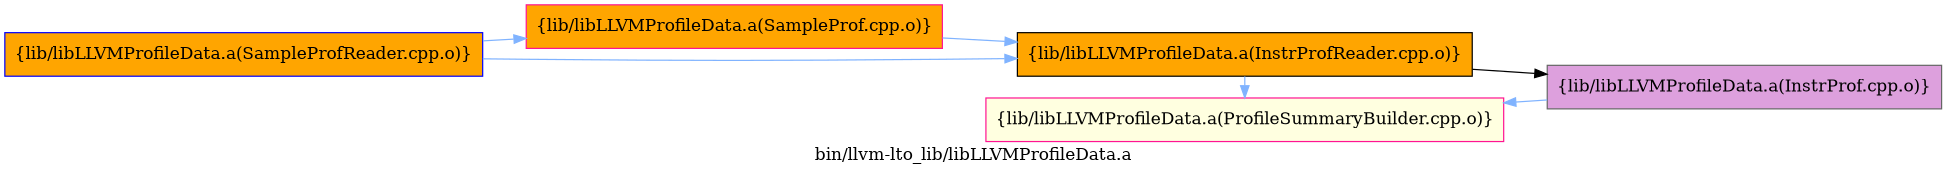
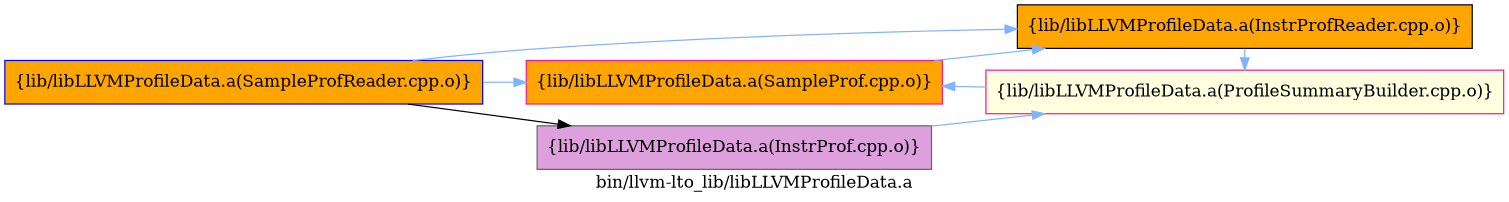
(1504, 71) -> (483, 114)
none -> (970, 87)
